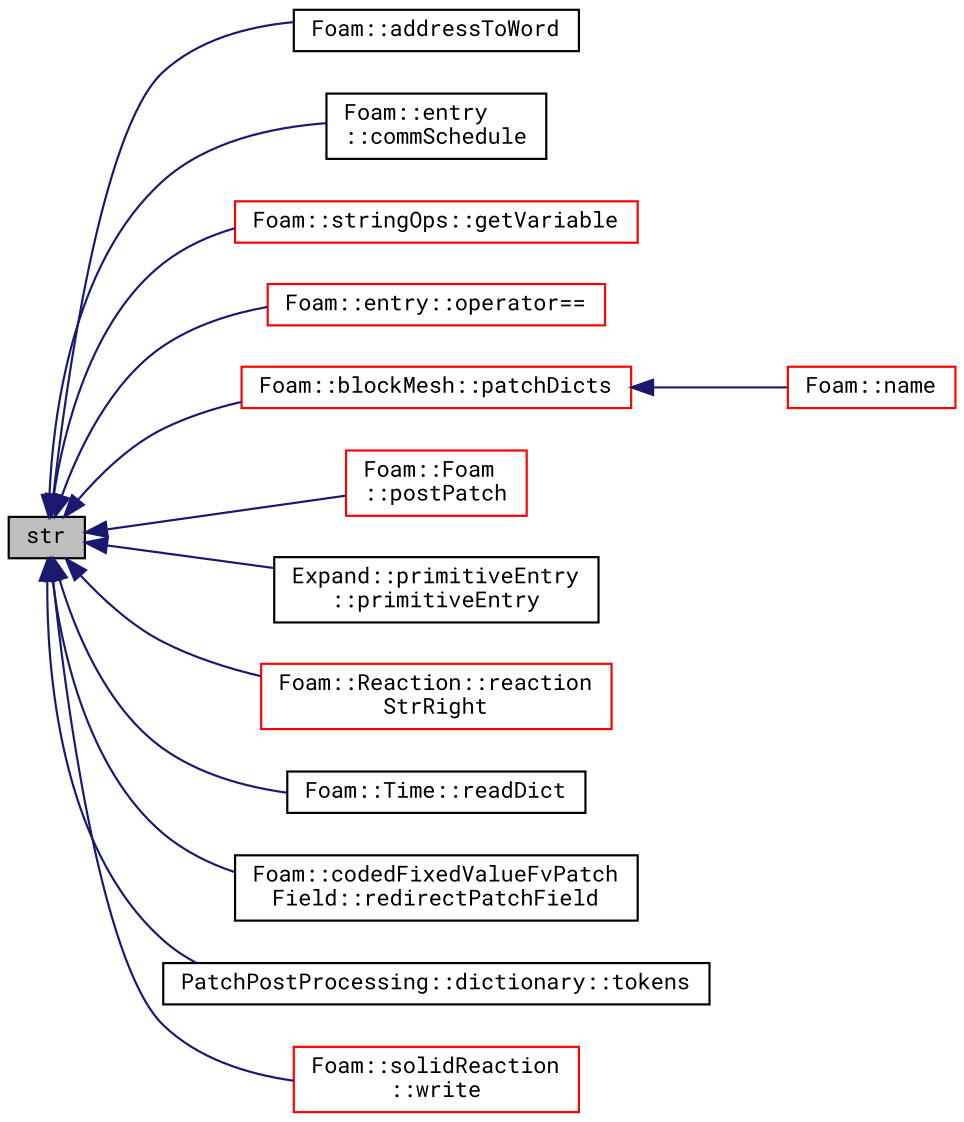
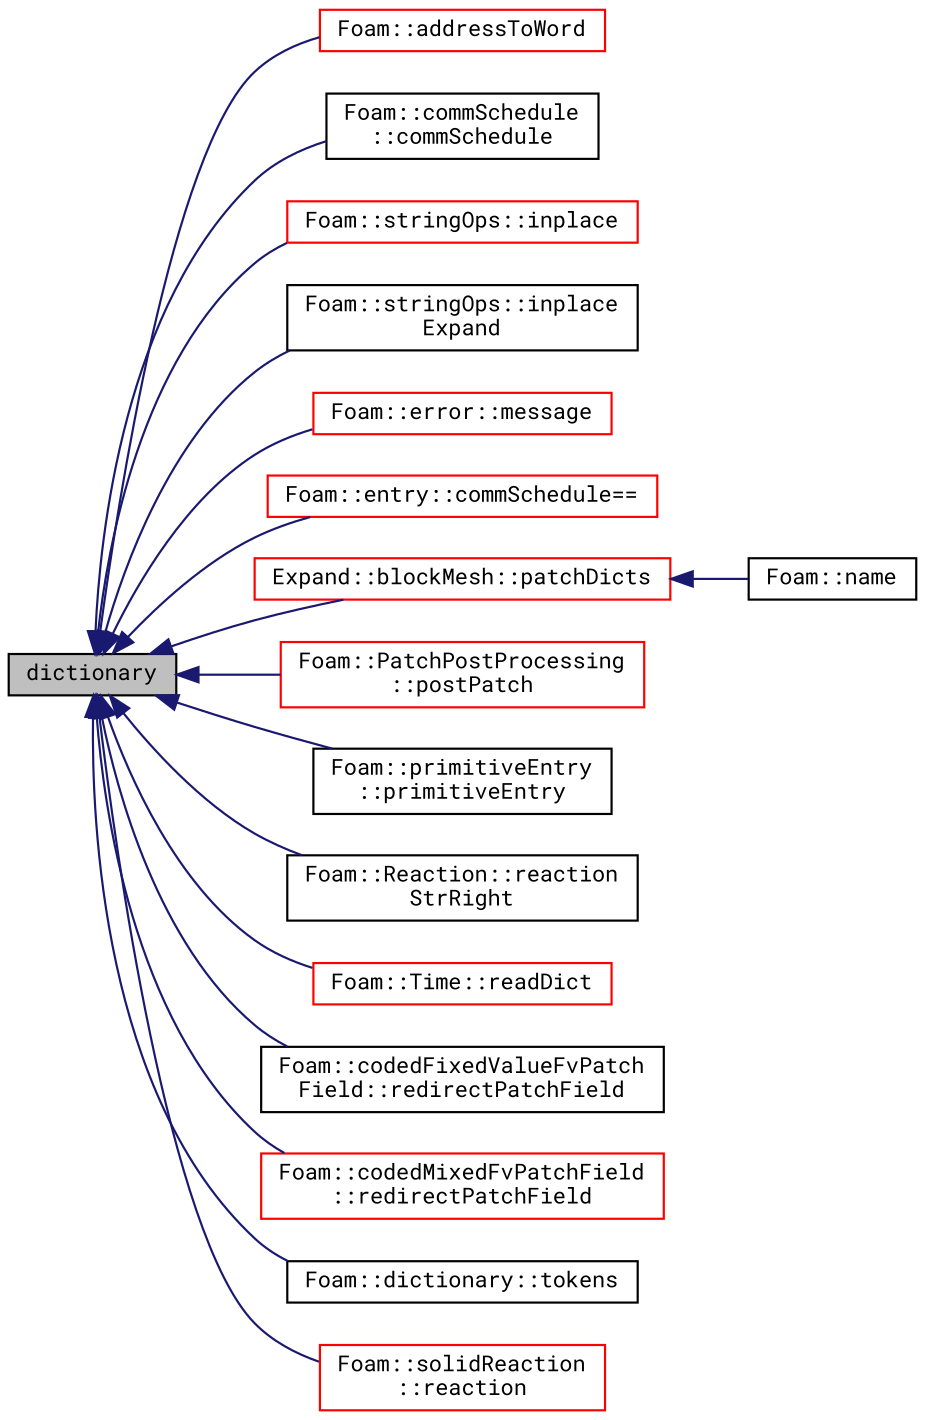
(436, 30) -> (462, 30)
(436, 126) -> (462, 126)
(436, 222) -> (462, 222)
(436, 305) -> (462, 496)
none -> (462, 318)
(436, 387) -> (462, 579)
(872, 387) -> (832, 579)
none -> (462, 414)
(436, 483) -> (462, 675)
(47, 538) -> (92, 675)
(436, 590) -> (462, 781)
(436, 696) -> (462, 888)
(436, 792) -> (462, 984)
(436, 984) -> (462, 1282)
(436, 1079) -> (462, 1378)
none -> (462, 1186)
